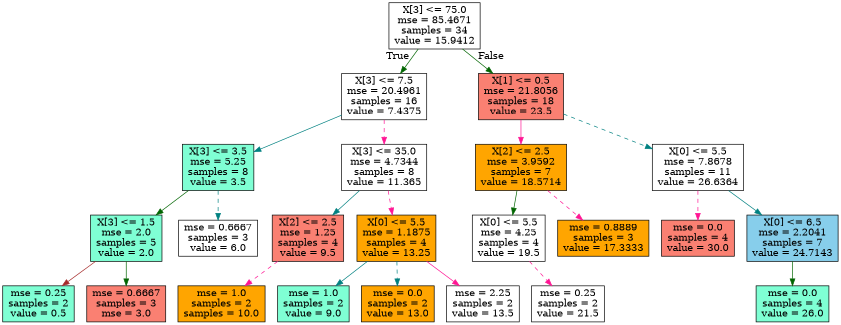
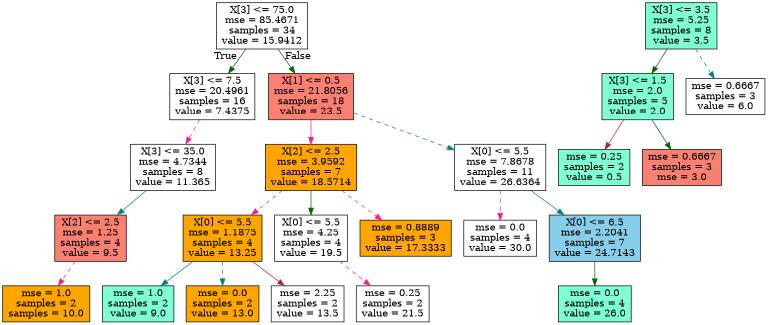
(301, 132) -> none
(390, 199) -> (270, 201)
(698, 238) -> (500, 238)
(440, 271) -> (266, 271)
